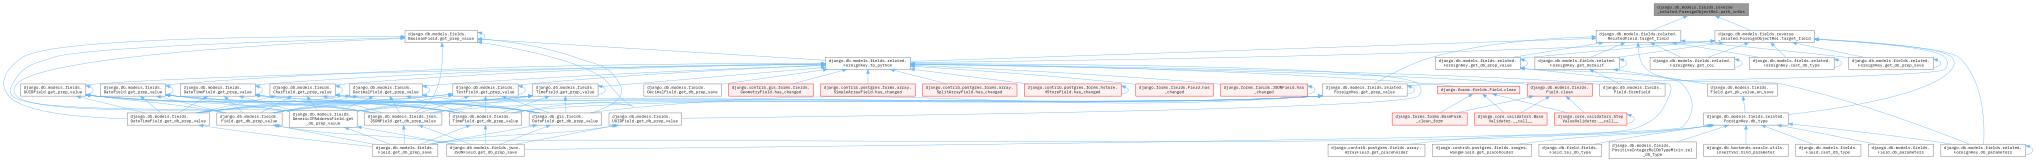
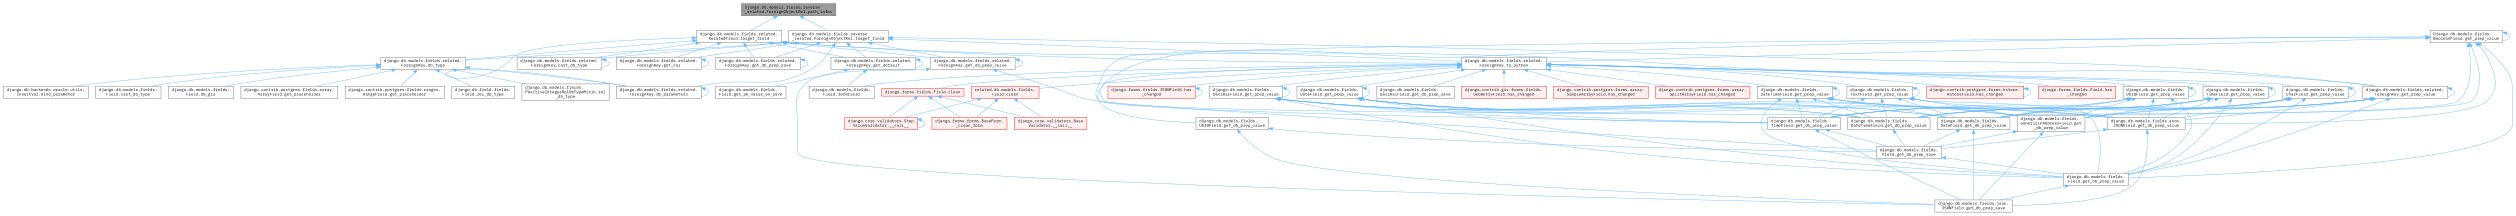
(1560, 90) -> (1005, 92)
(1744, 107) -> (579, 50)
(565, 119) -> (1974, 123)
(326, 135) -> (2005, 166)
(1901, 150) -> (201, 92)
